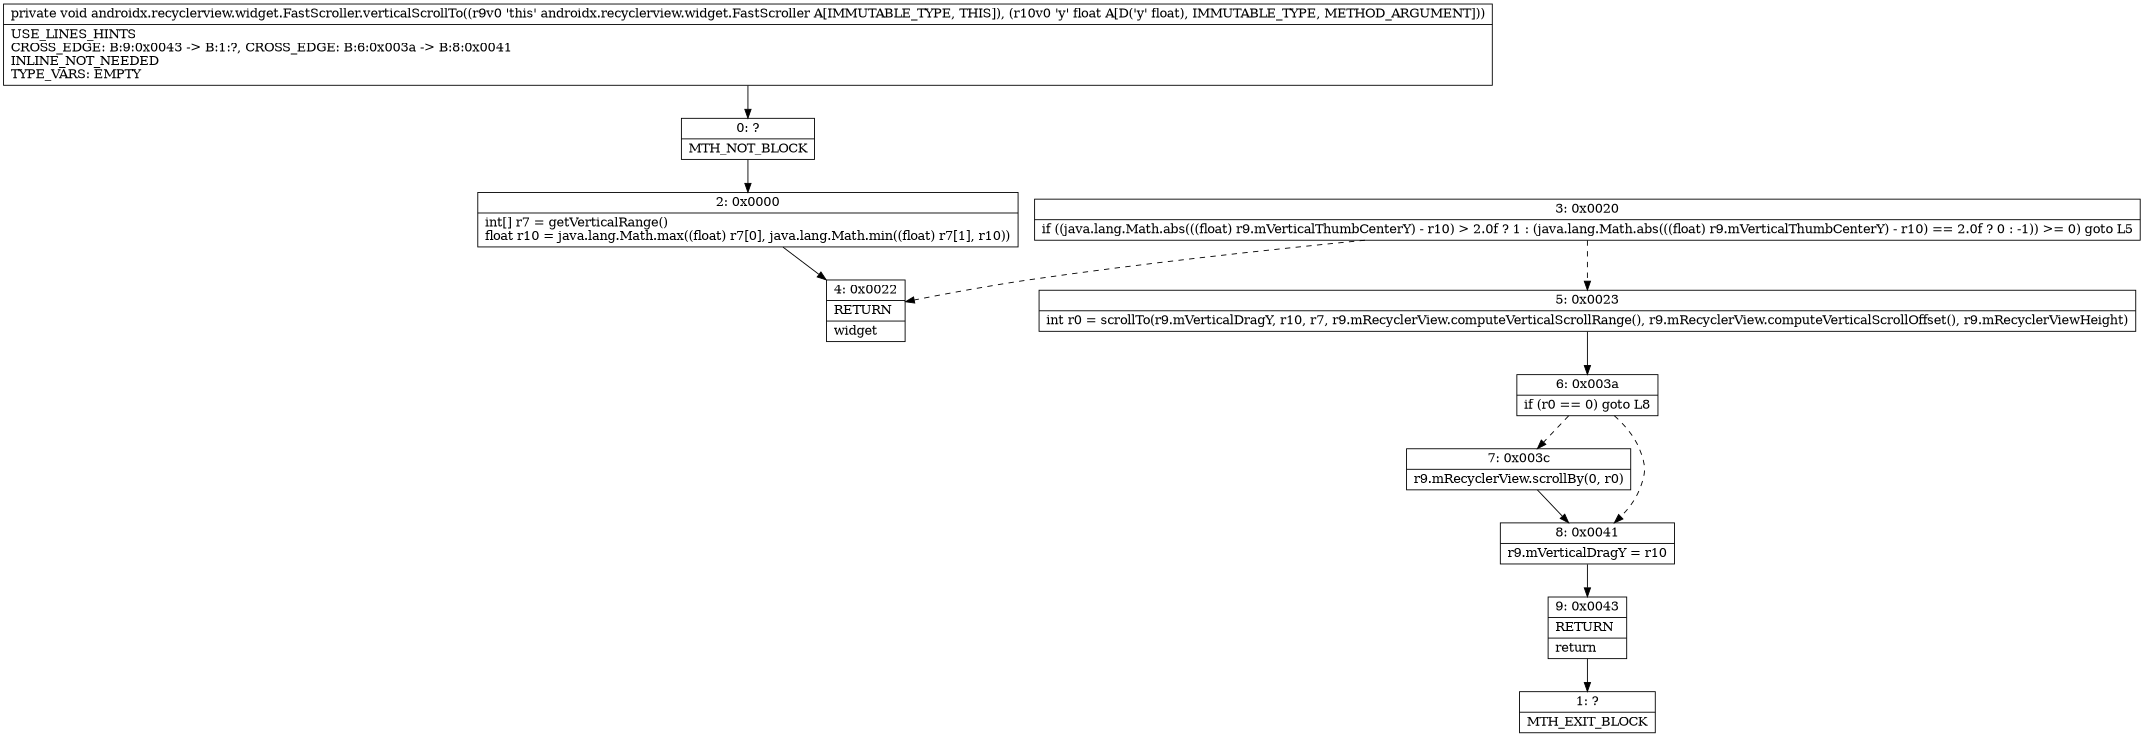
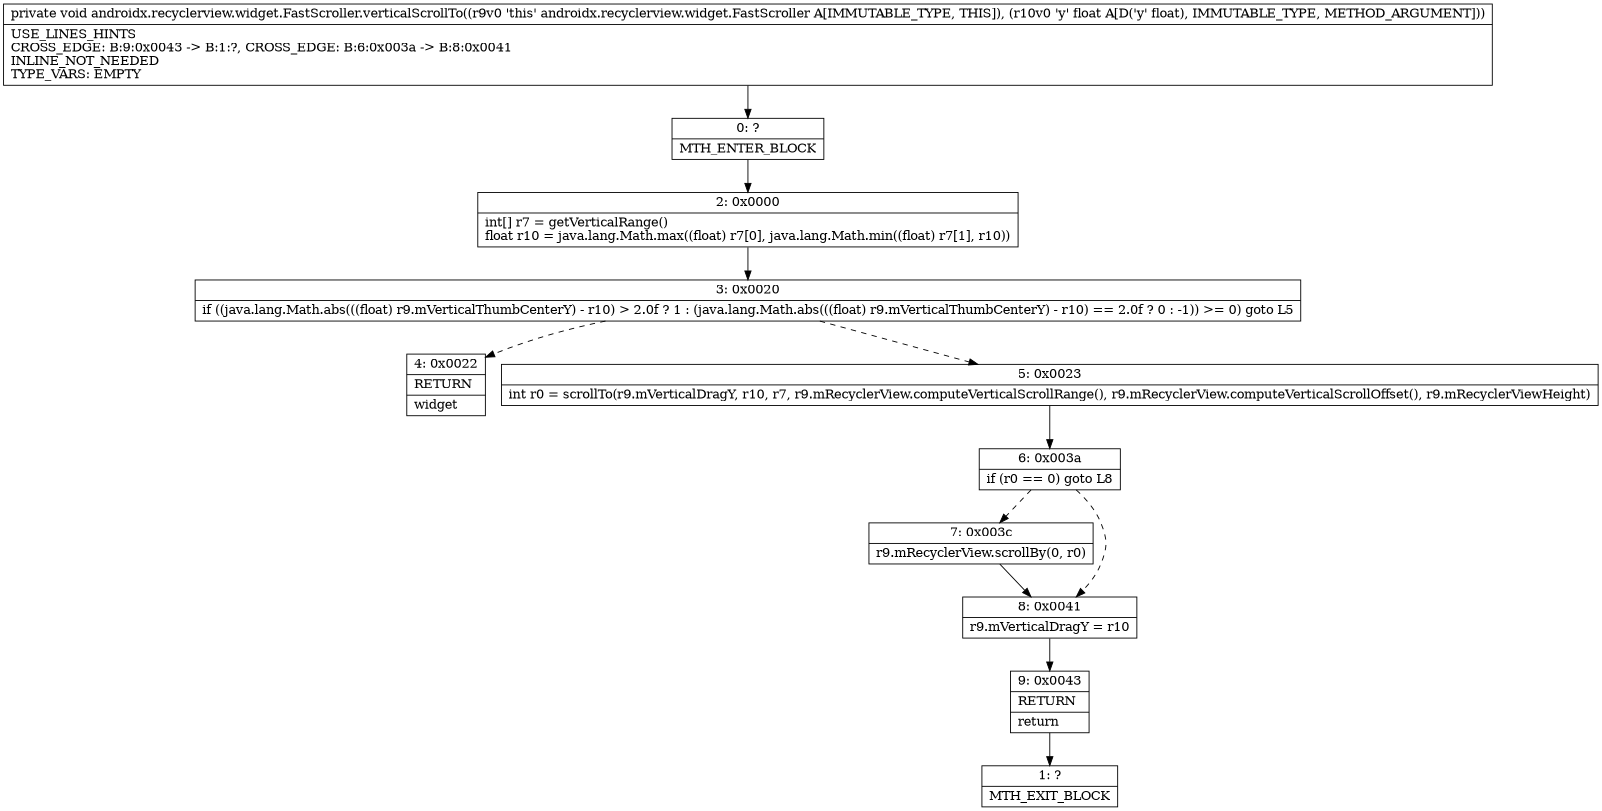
(748, 149) -> (748, 149)
(801, 261) -> (748, 259)
